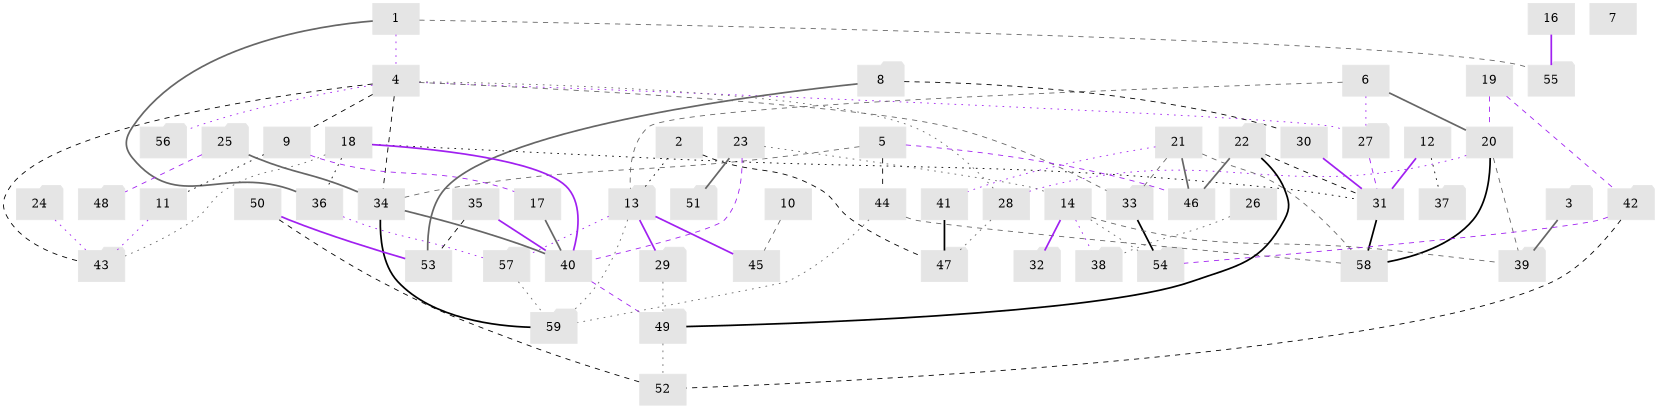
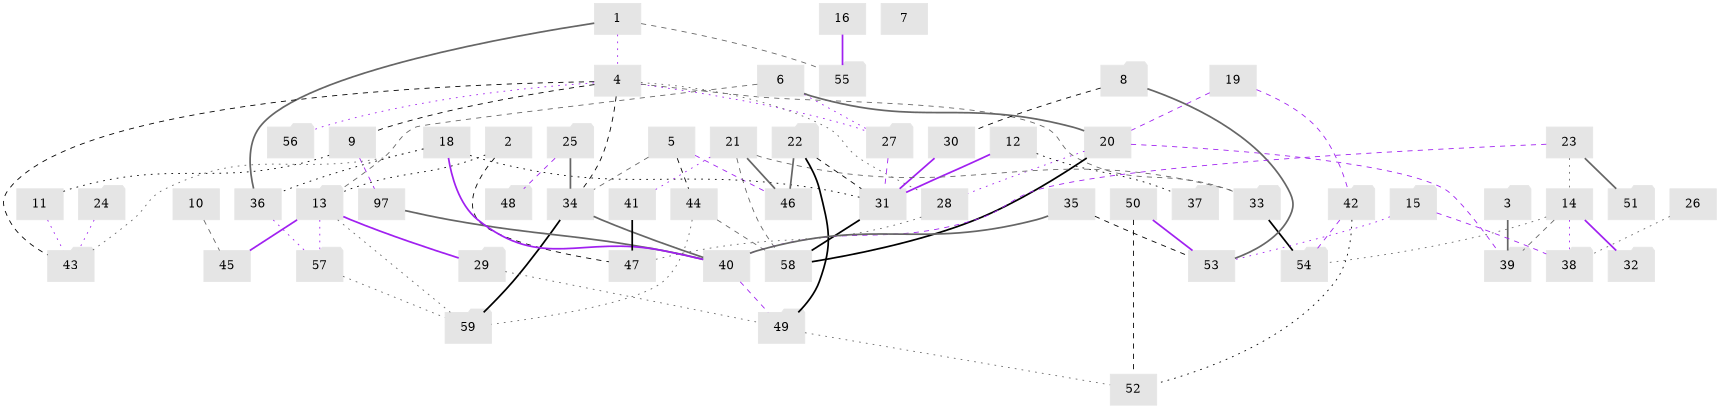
(538, 204) -> (382, 204)
none -> (1413, 204)
(1506, 204) -> (1330, 161)
(522, 235) -> (959, 233)
(1169, 355) -> (1282, 329)
